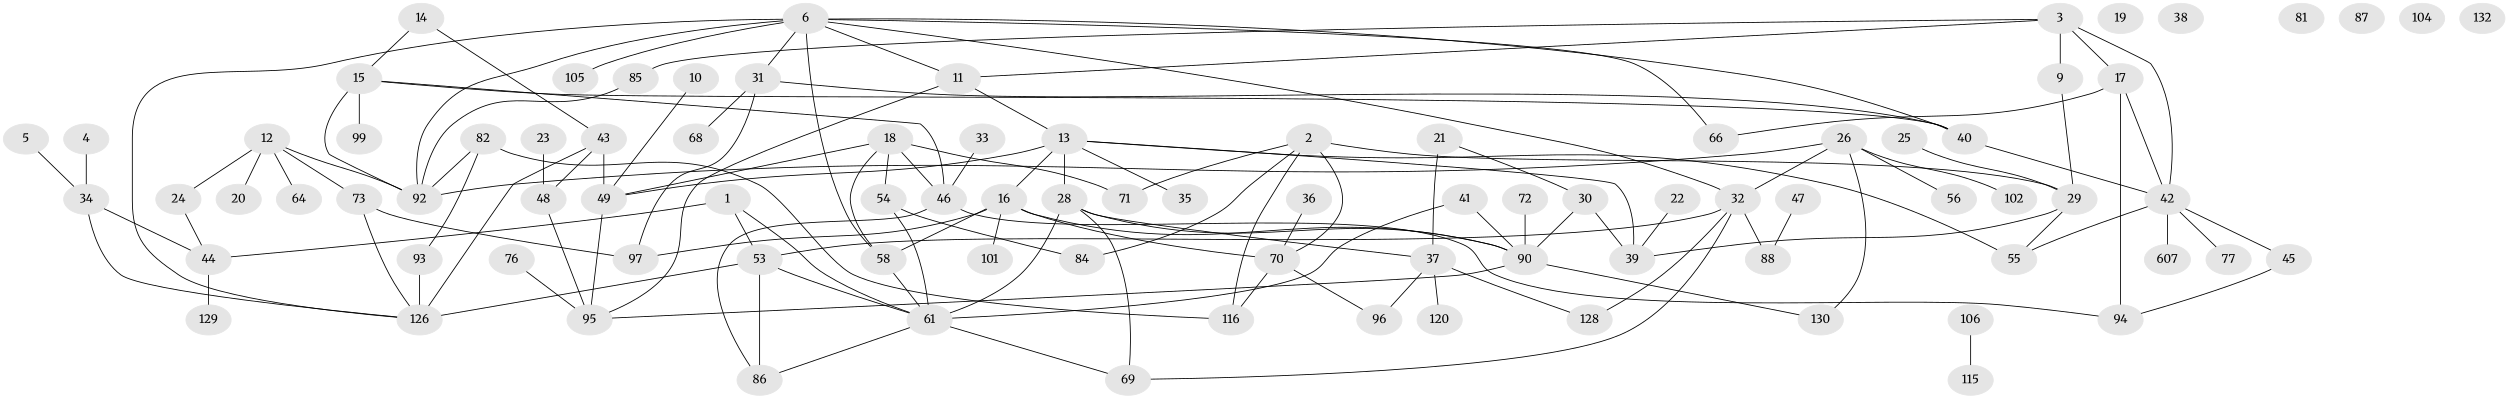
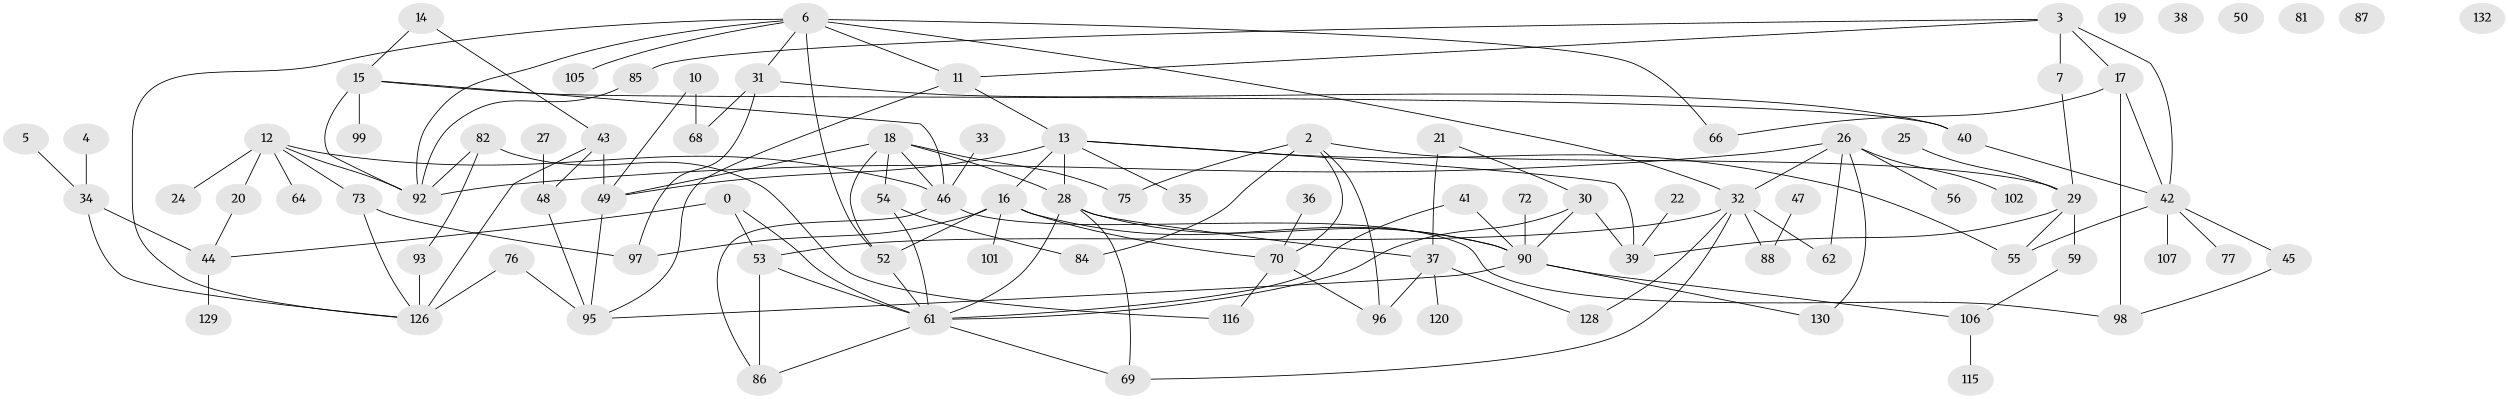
none -> (2241, 18)
(2422, 18) -> none
(1646, 61) -> none
(2060, 79) -> (2060, 79)
none -> (696, 111)
(544, 139) -> (544, 139)
none -> (624, 159)
none -> (1000, 172)
(728, 199) -> (728, 199)
(1125, 199) -> (1125, 199)
(1259, 217) -> (1366, 217)
(193, 230) -> (224, 230)
(884, 260) -> (884, 260)
none -> (1829, 260)
none -> (2074, 260)
(2167, 260) -> (2167, 260)
none -> (1327, 277)
(604, 287) -> (466, 290)
none -> (1747, 292)
(2121, 320) -> (2121, 320)
